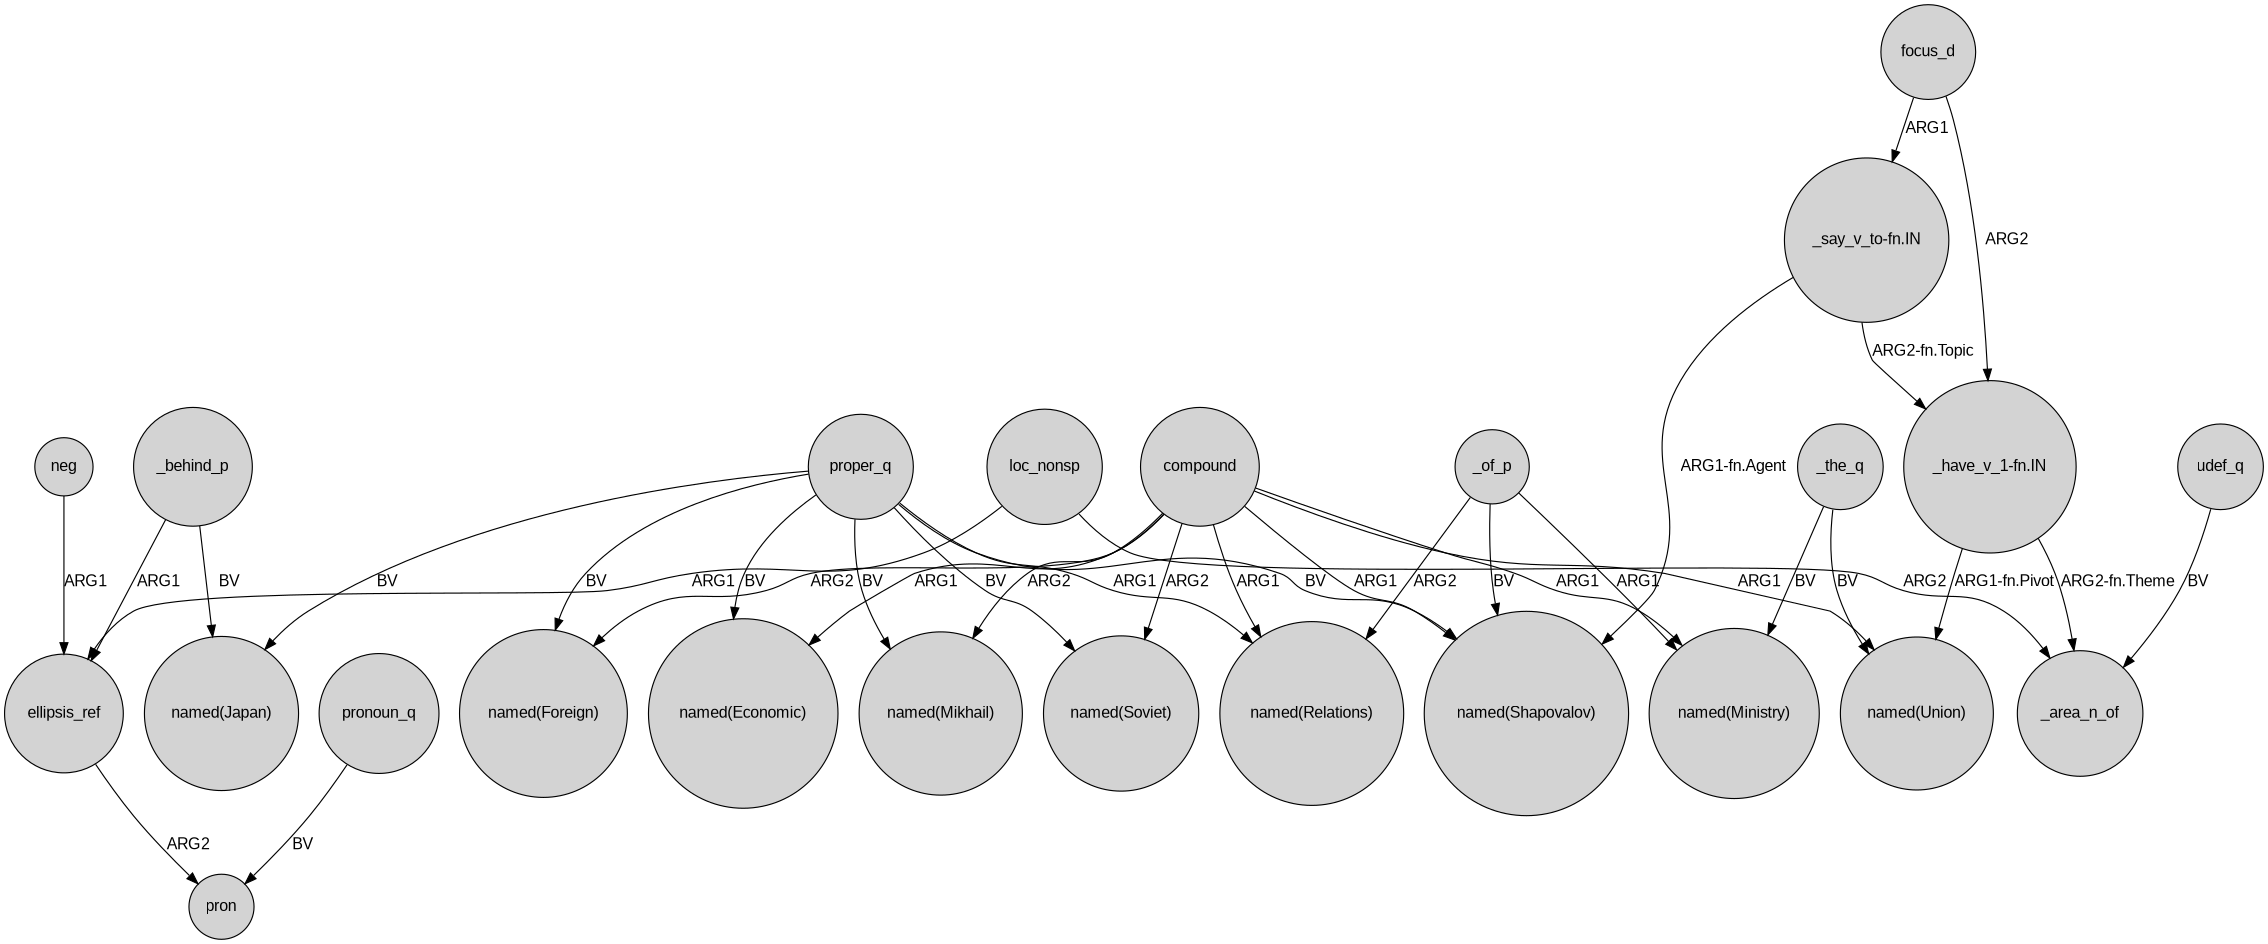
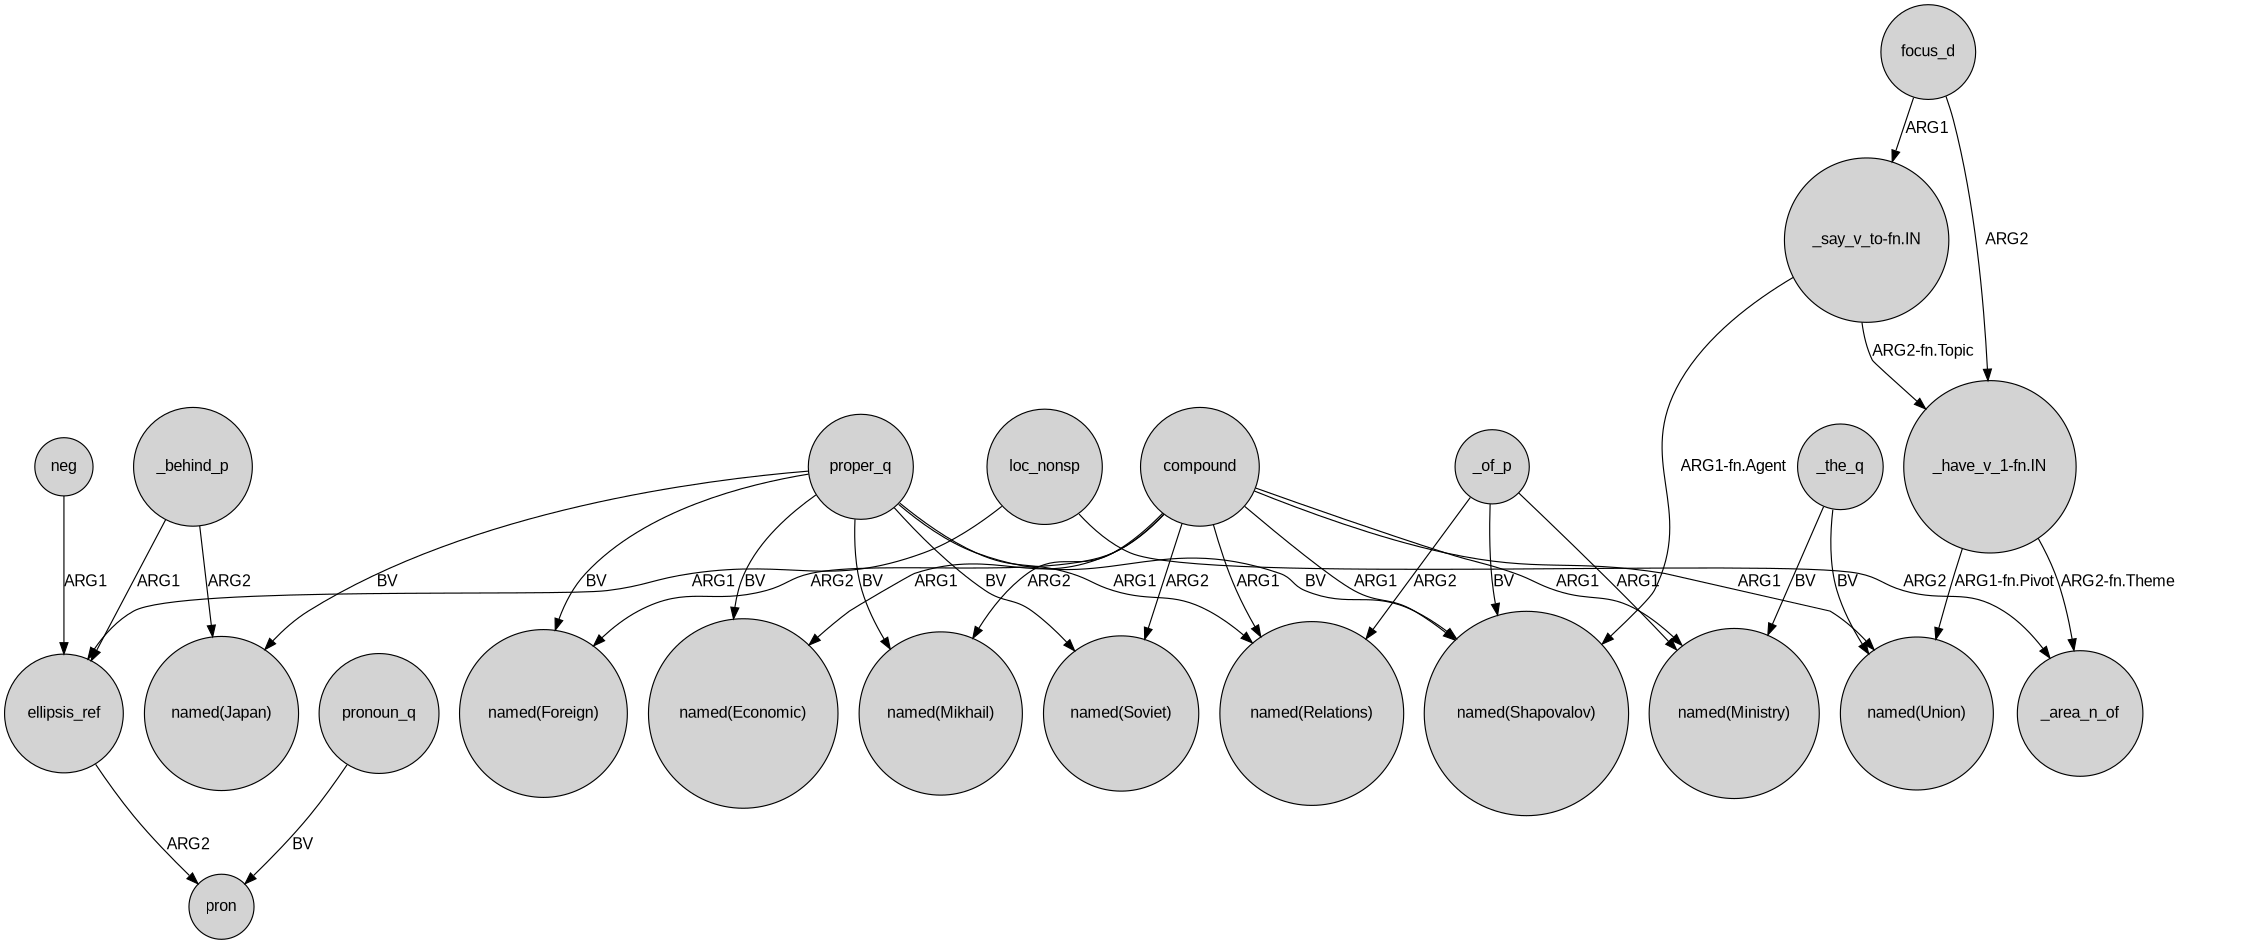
(2221, 467) -> none
(229, 582) -> (229, 582)
